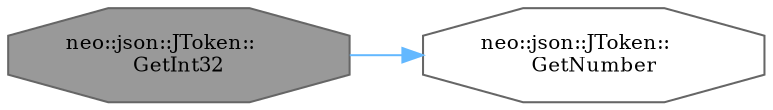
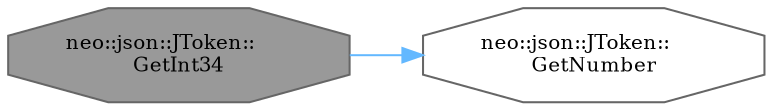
(179, 55) -> (179, 55)
